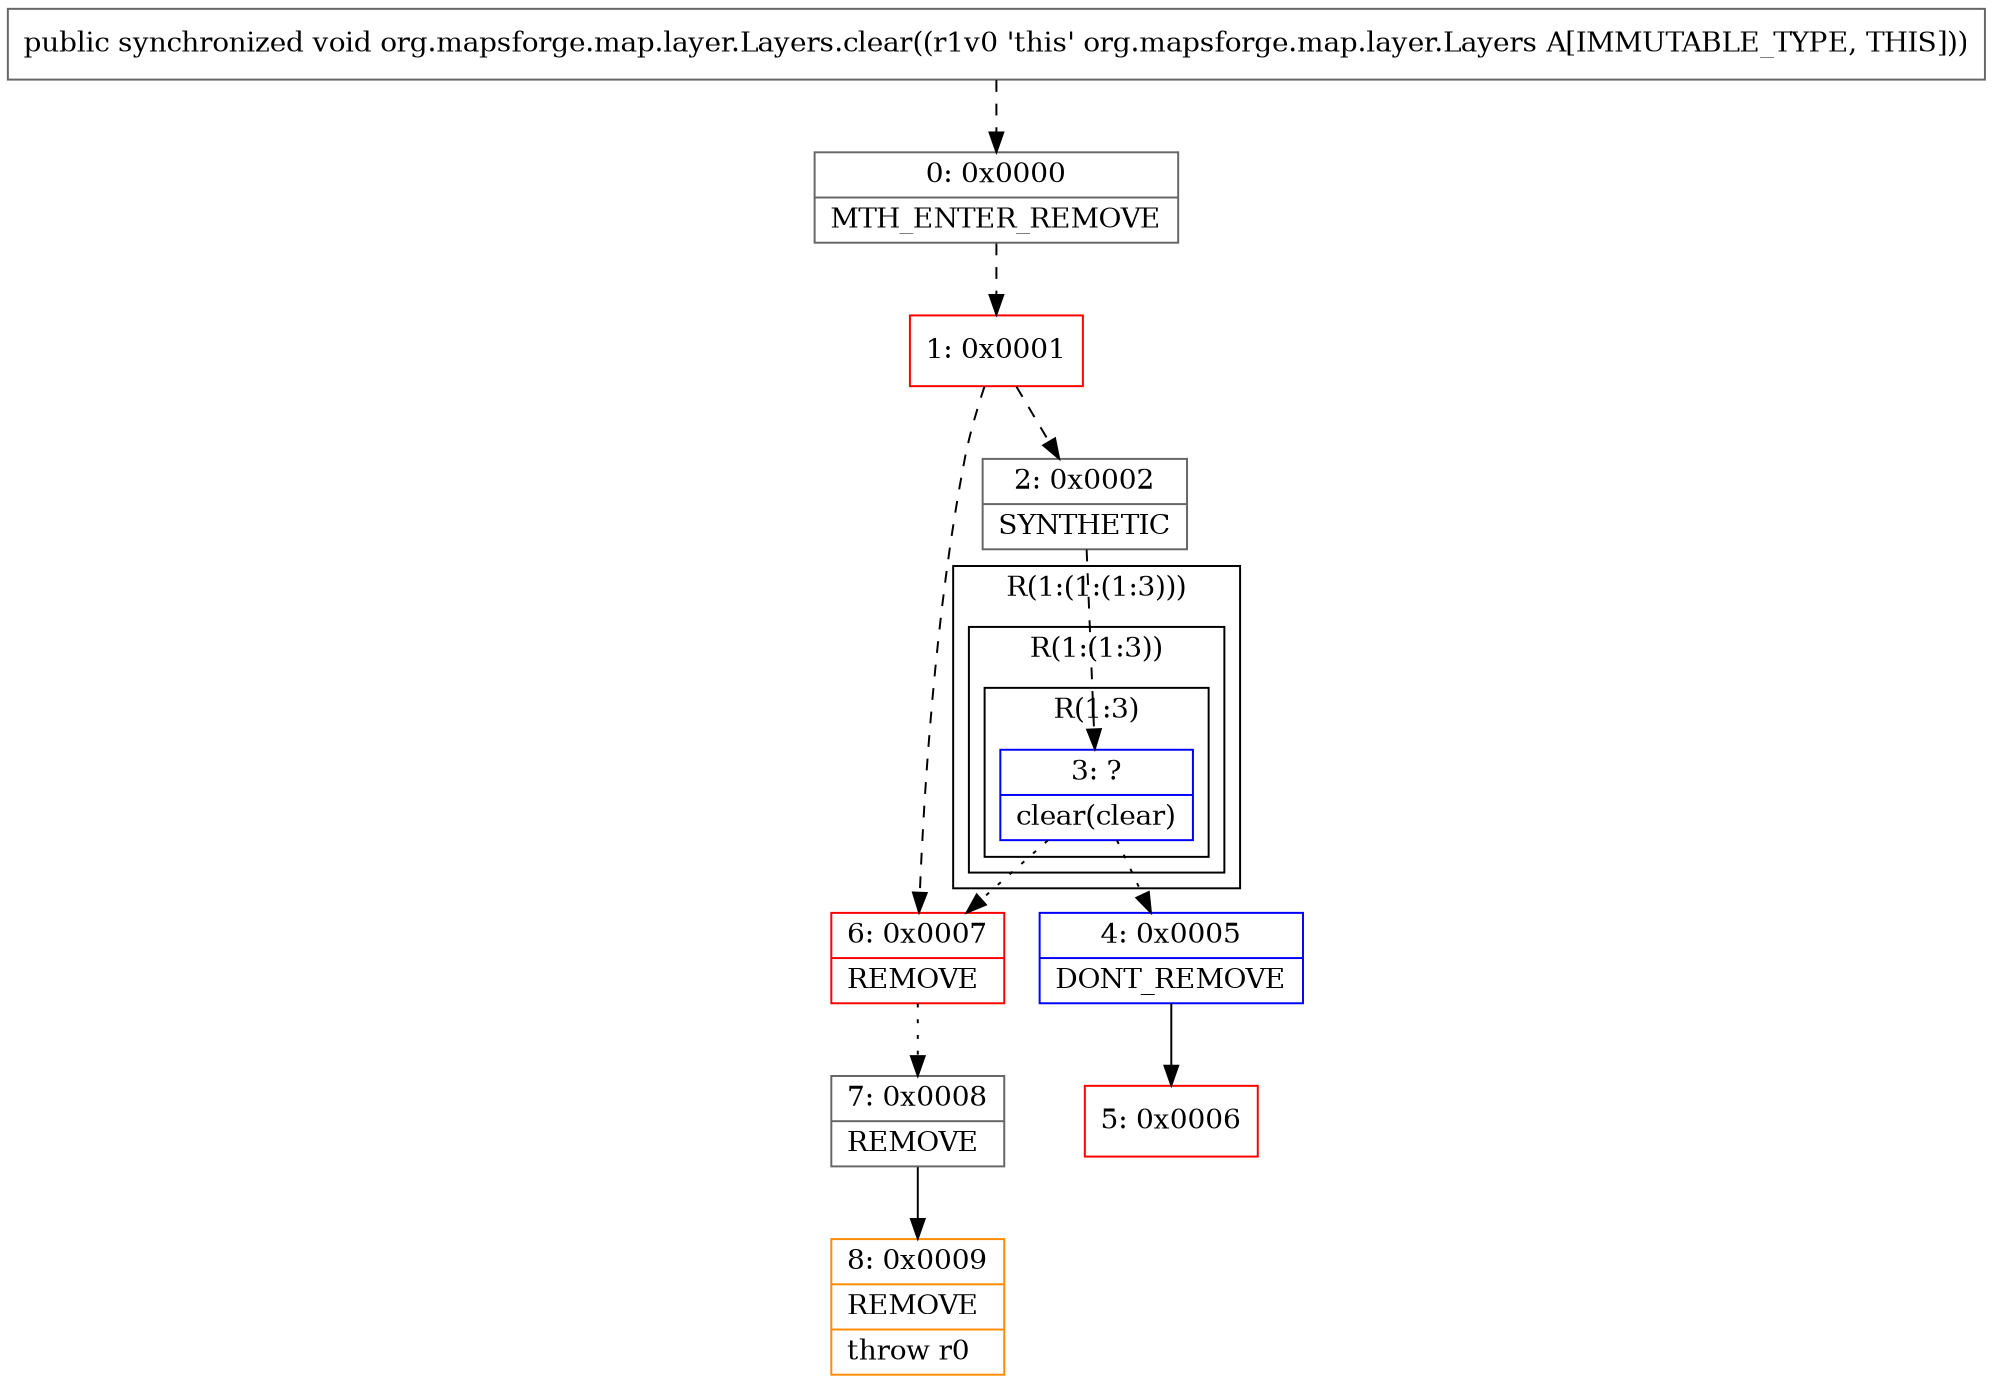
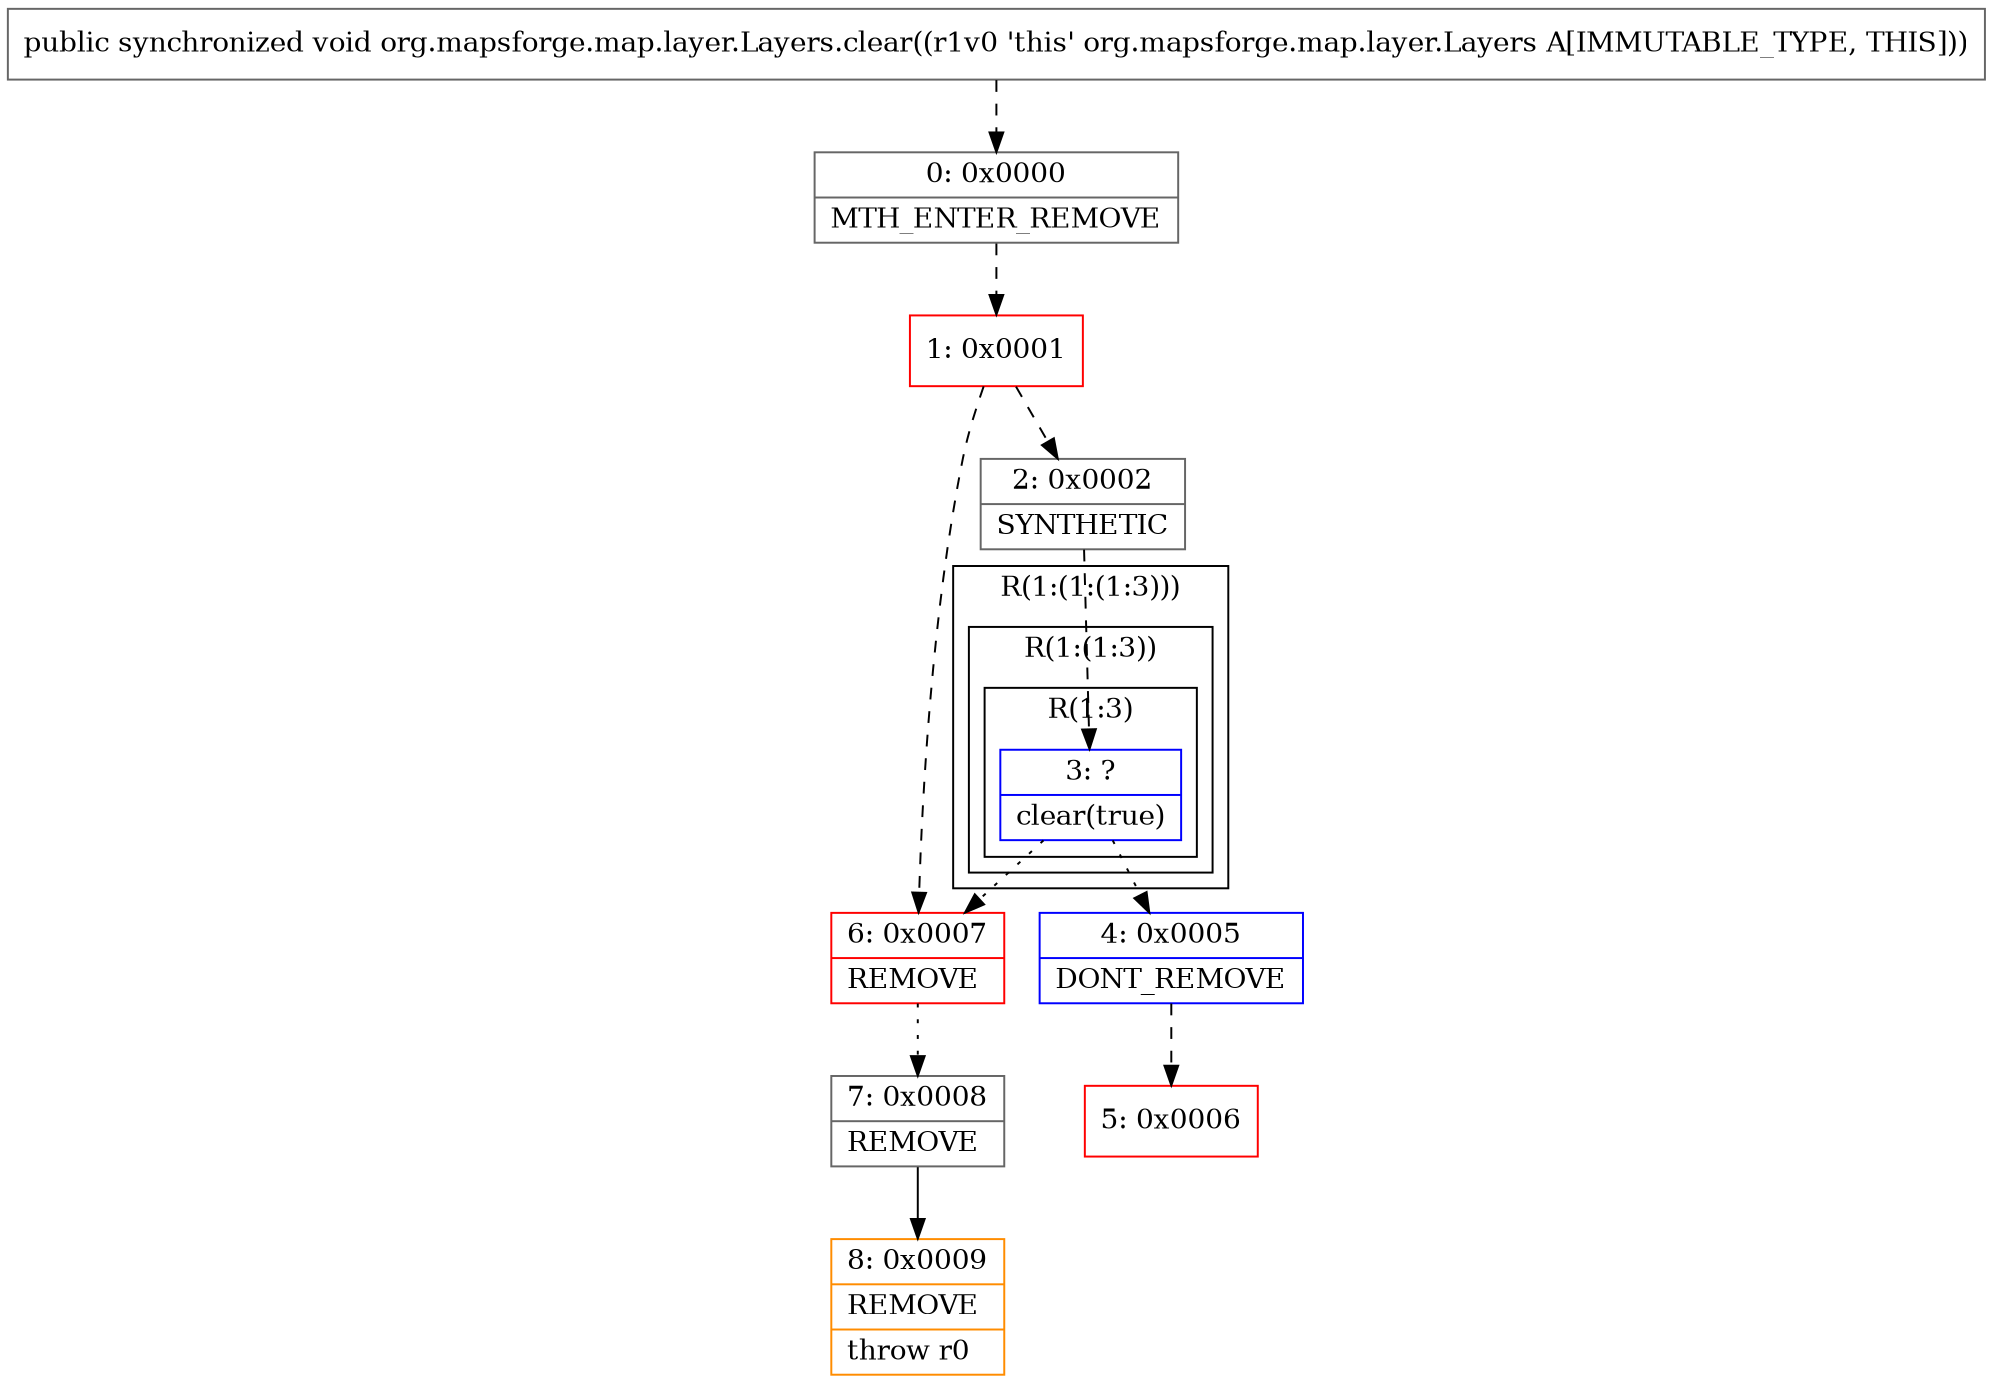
(1097, 817) -> (1091, 817)
(1171, 1035) -> (1171, 1035)
